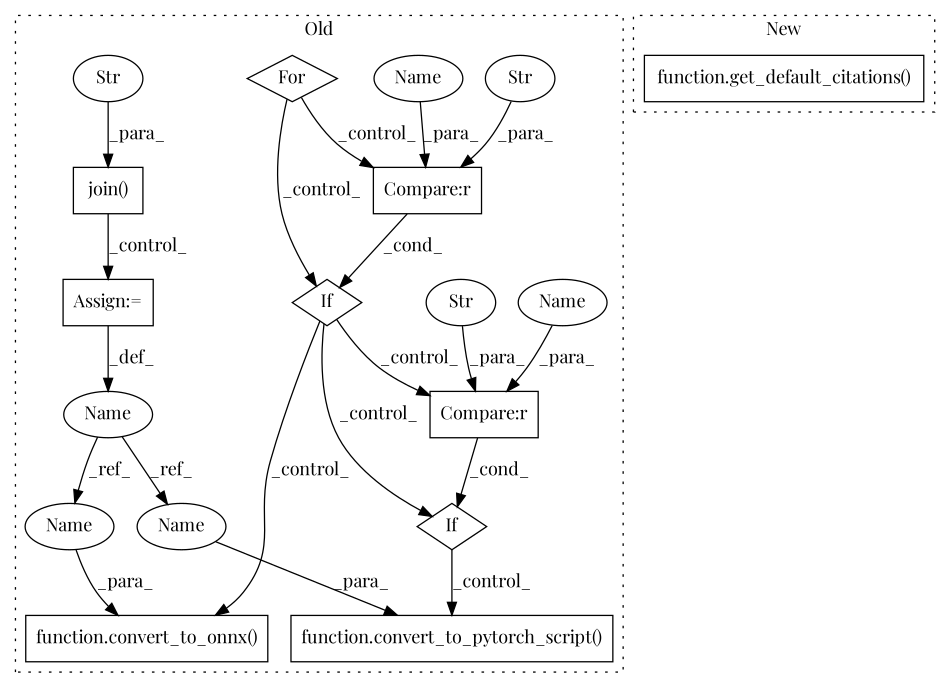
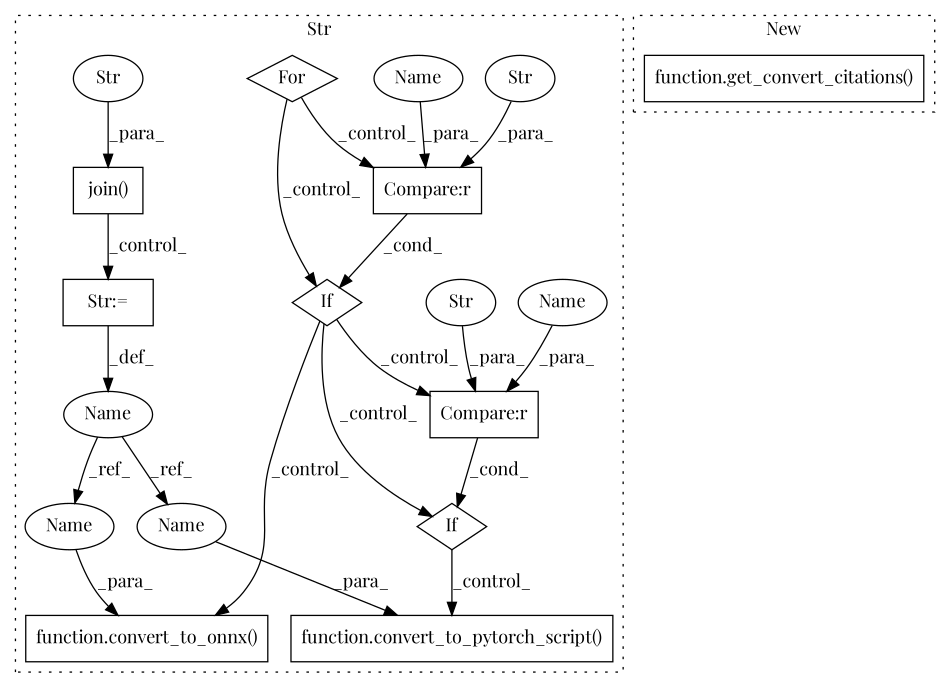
(319, 30) -> (319, 30)
(784, 79) -> (784, 79)
(108, 303) -> (108, 303)
